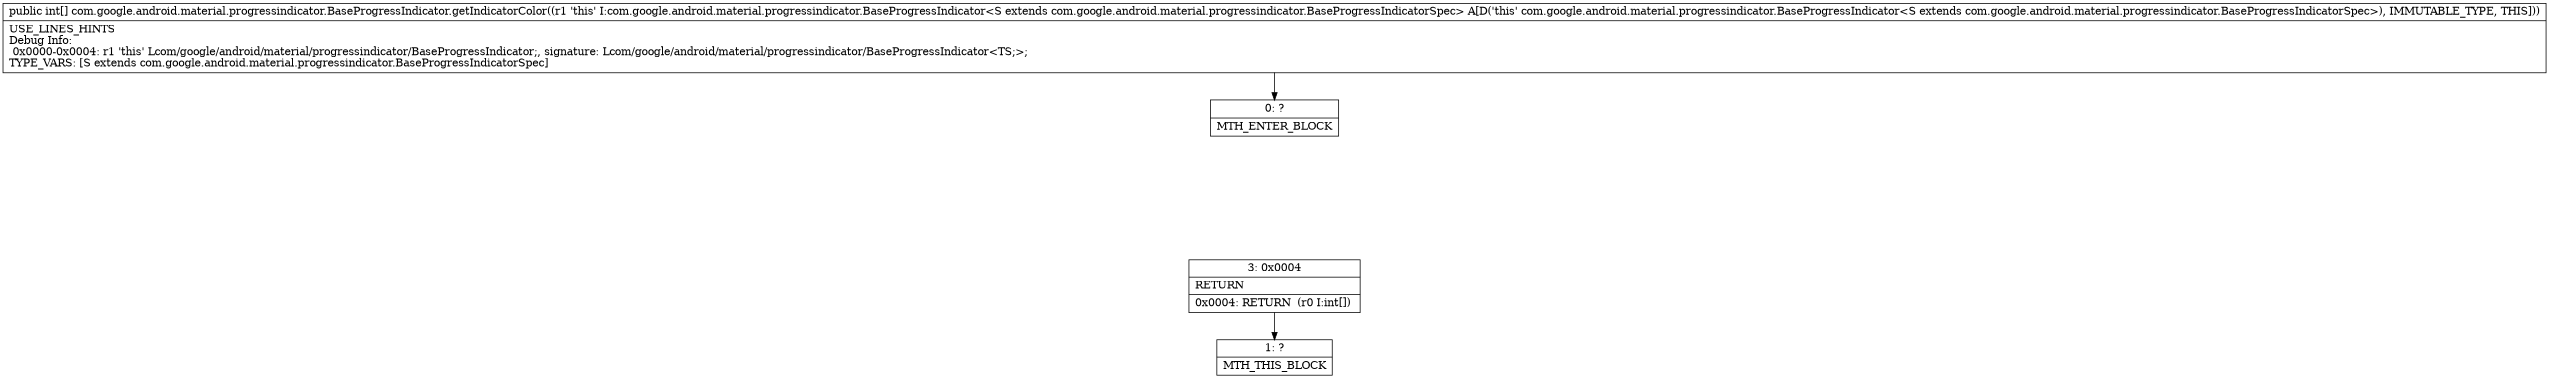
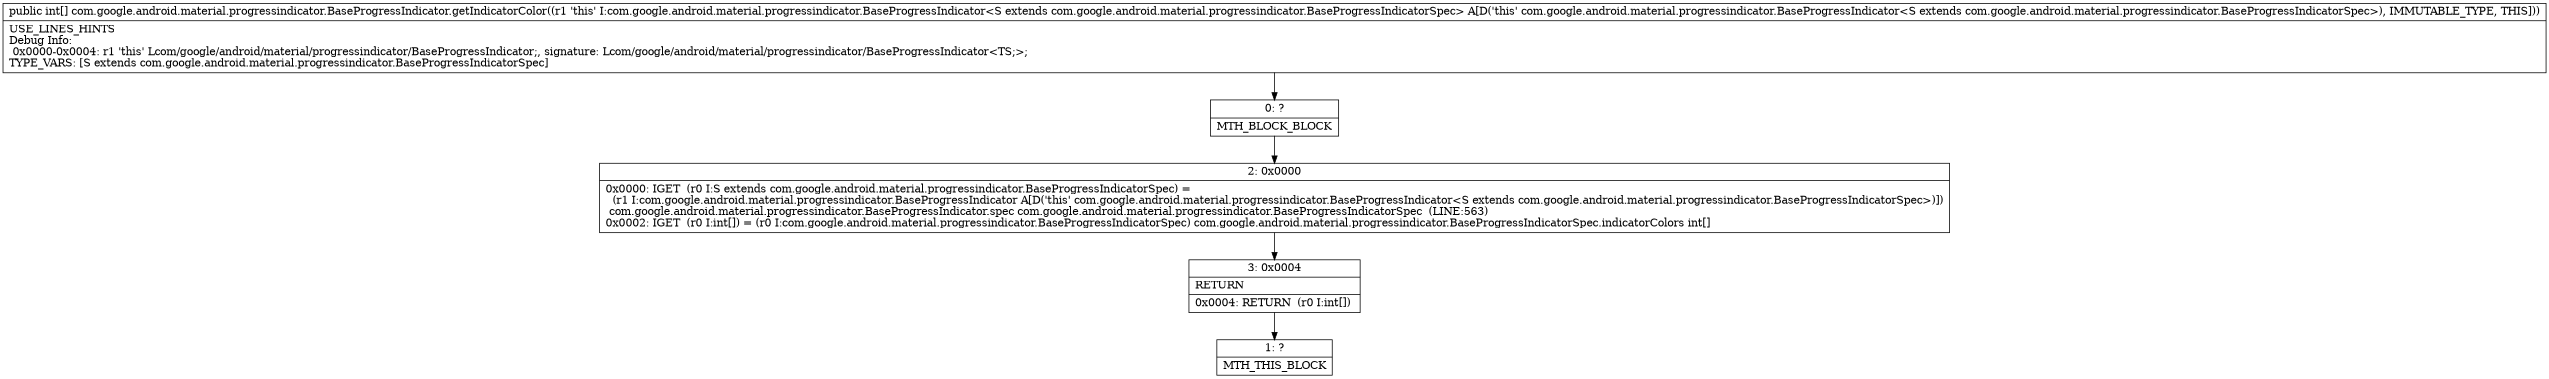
(1275, 127) -> (1274, 127)
none -> (1275, 198)
